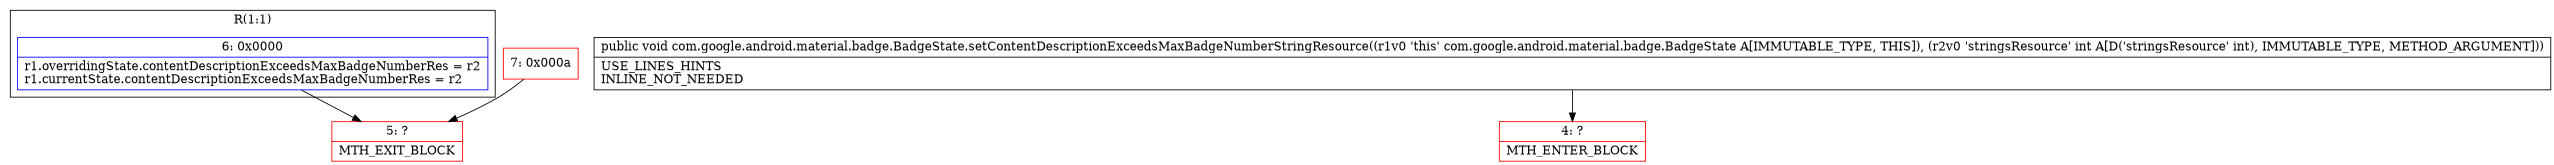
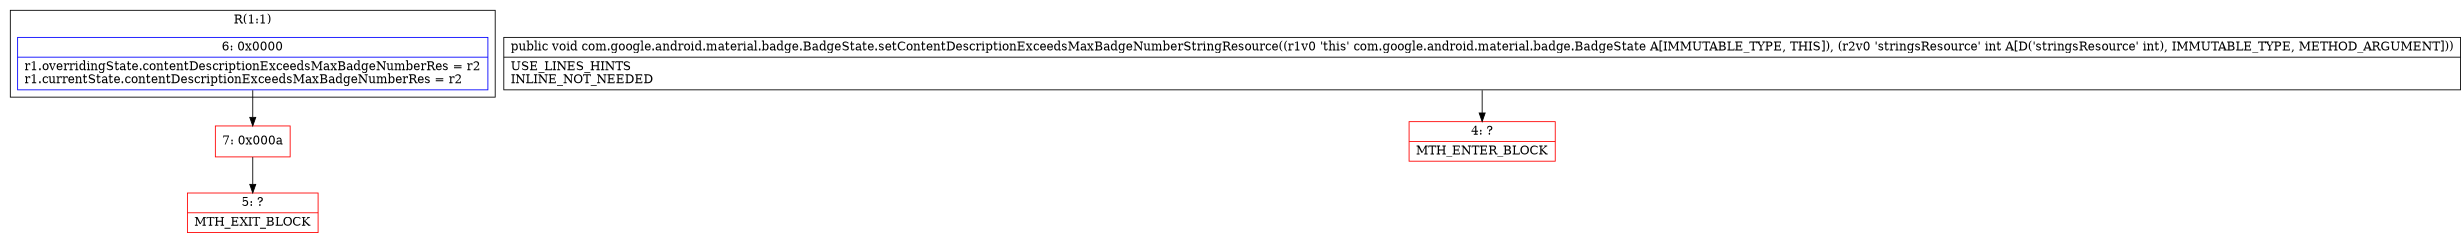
(327, 104) -> (253, 104)
